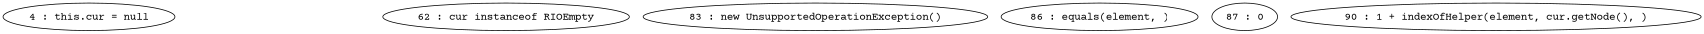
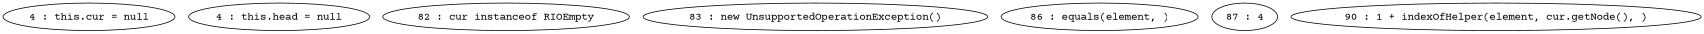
none -> (279, 17)
(506, 17) -> (506, 17)
(1245, 17) -> (1245, 17)
